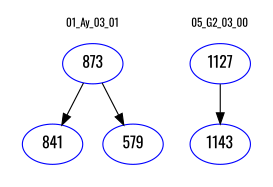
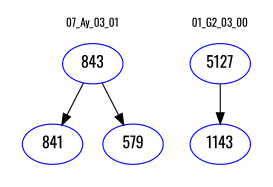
(93, 24) -> (93, 24)
(220, 24) -> (220, 24)
(93, 64) -> (93, 64)
(220, 64) -> (220, 64)
